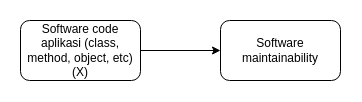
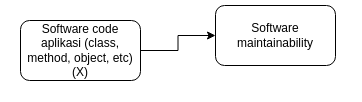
(281, 51) -> (276, 36)
